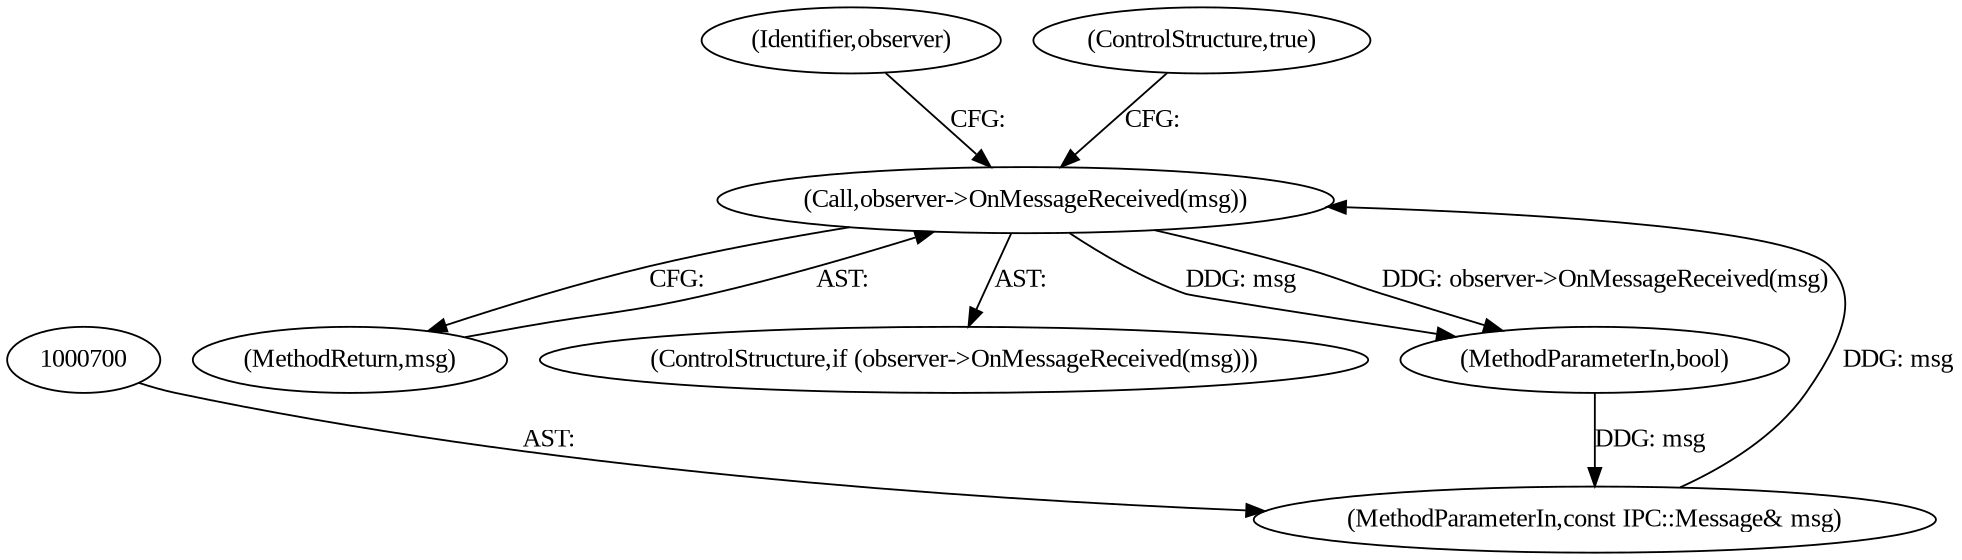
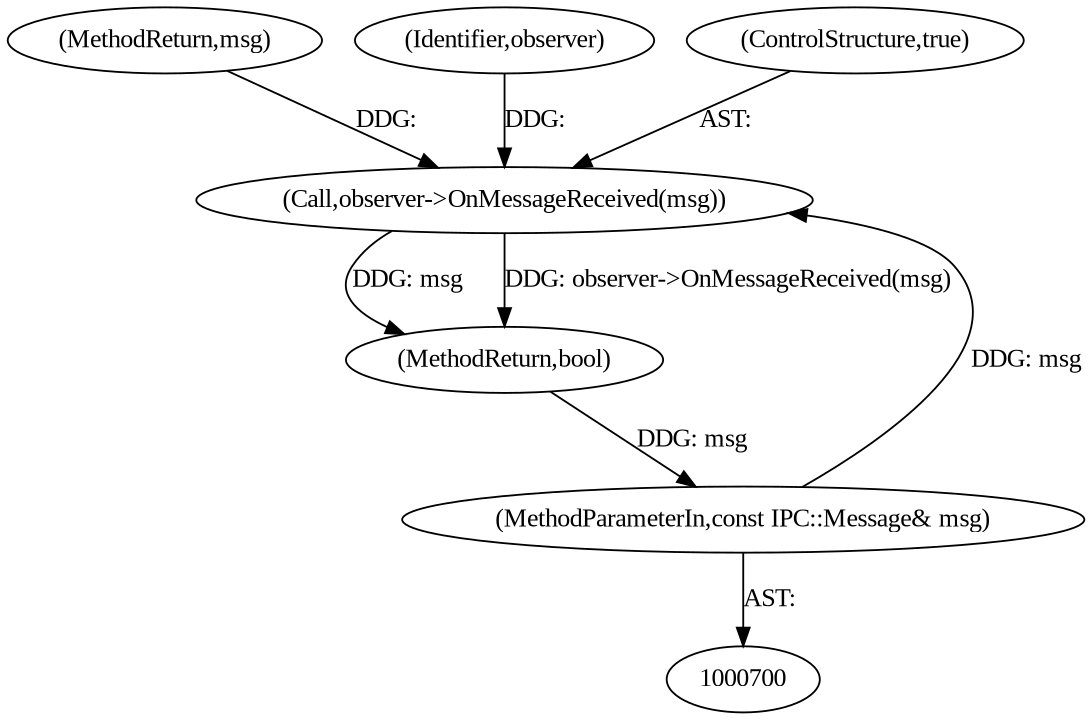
(982, 120) -> (539, 120)
(1156, 120) -> (729, 120)
(645, 267) -> none
(847, 280) -> (390, 120)
(954, 360) -> none
(1595, 360) -> (505, 360)
(689, 471) -> (743, 590)
